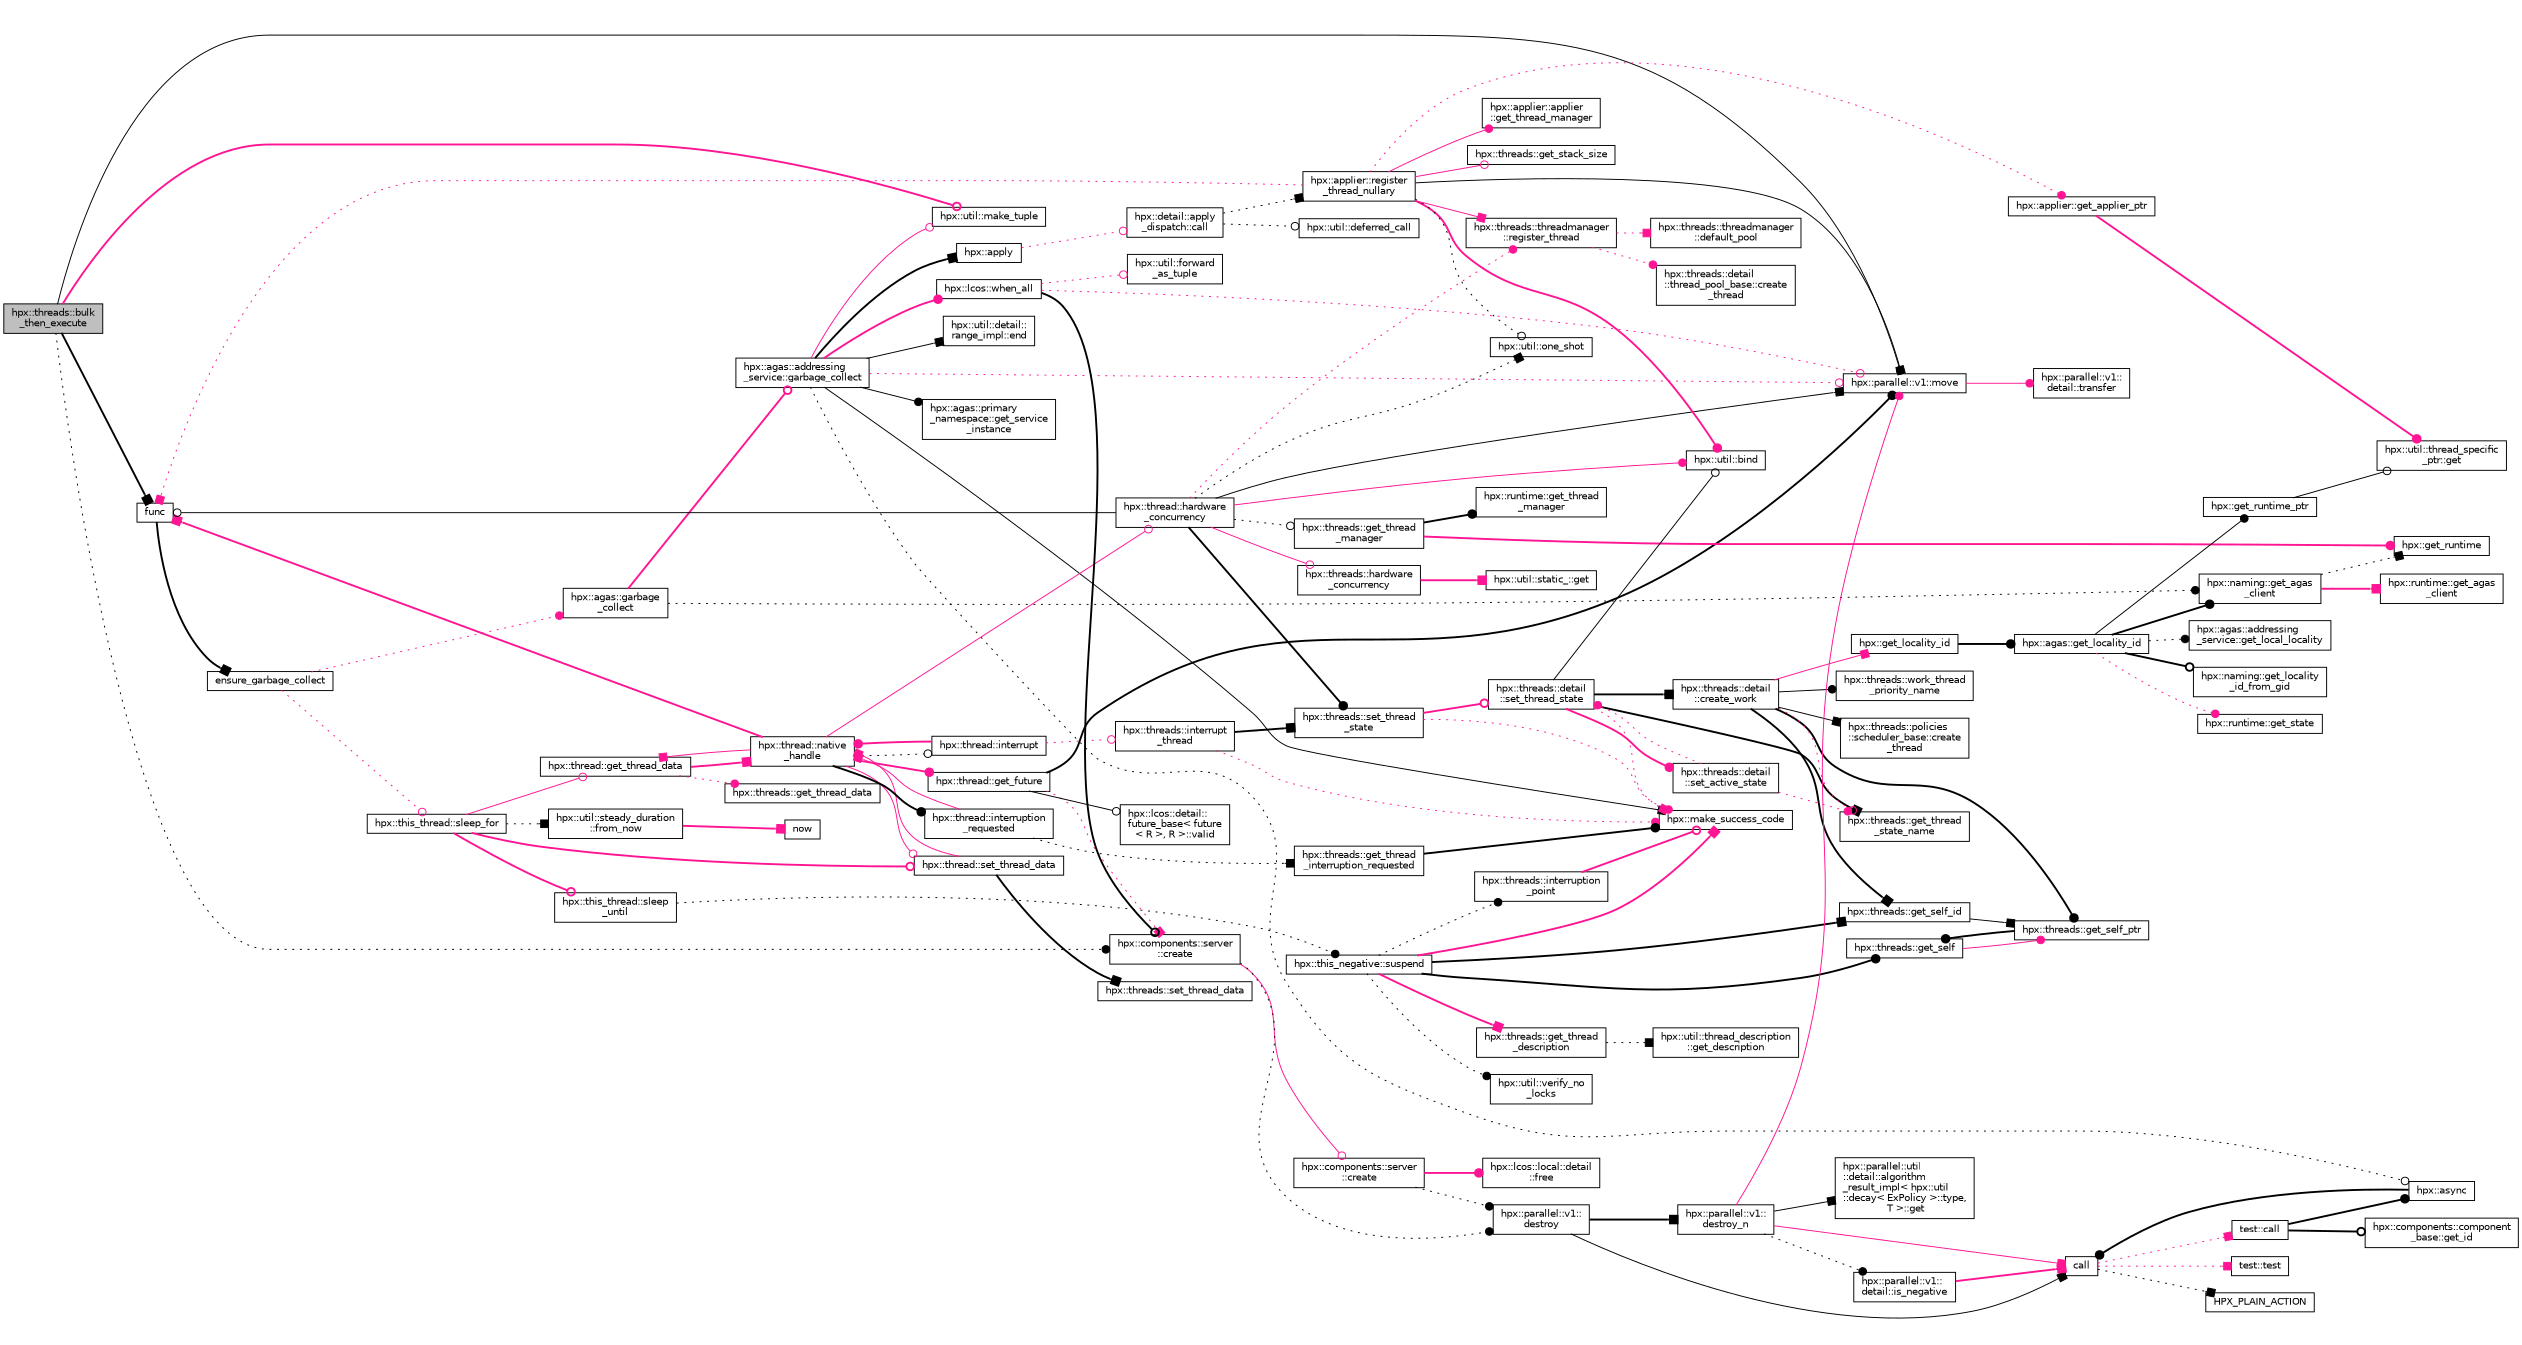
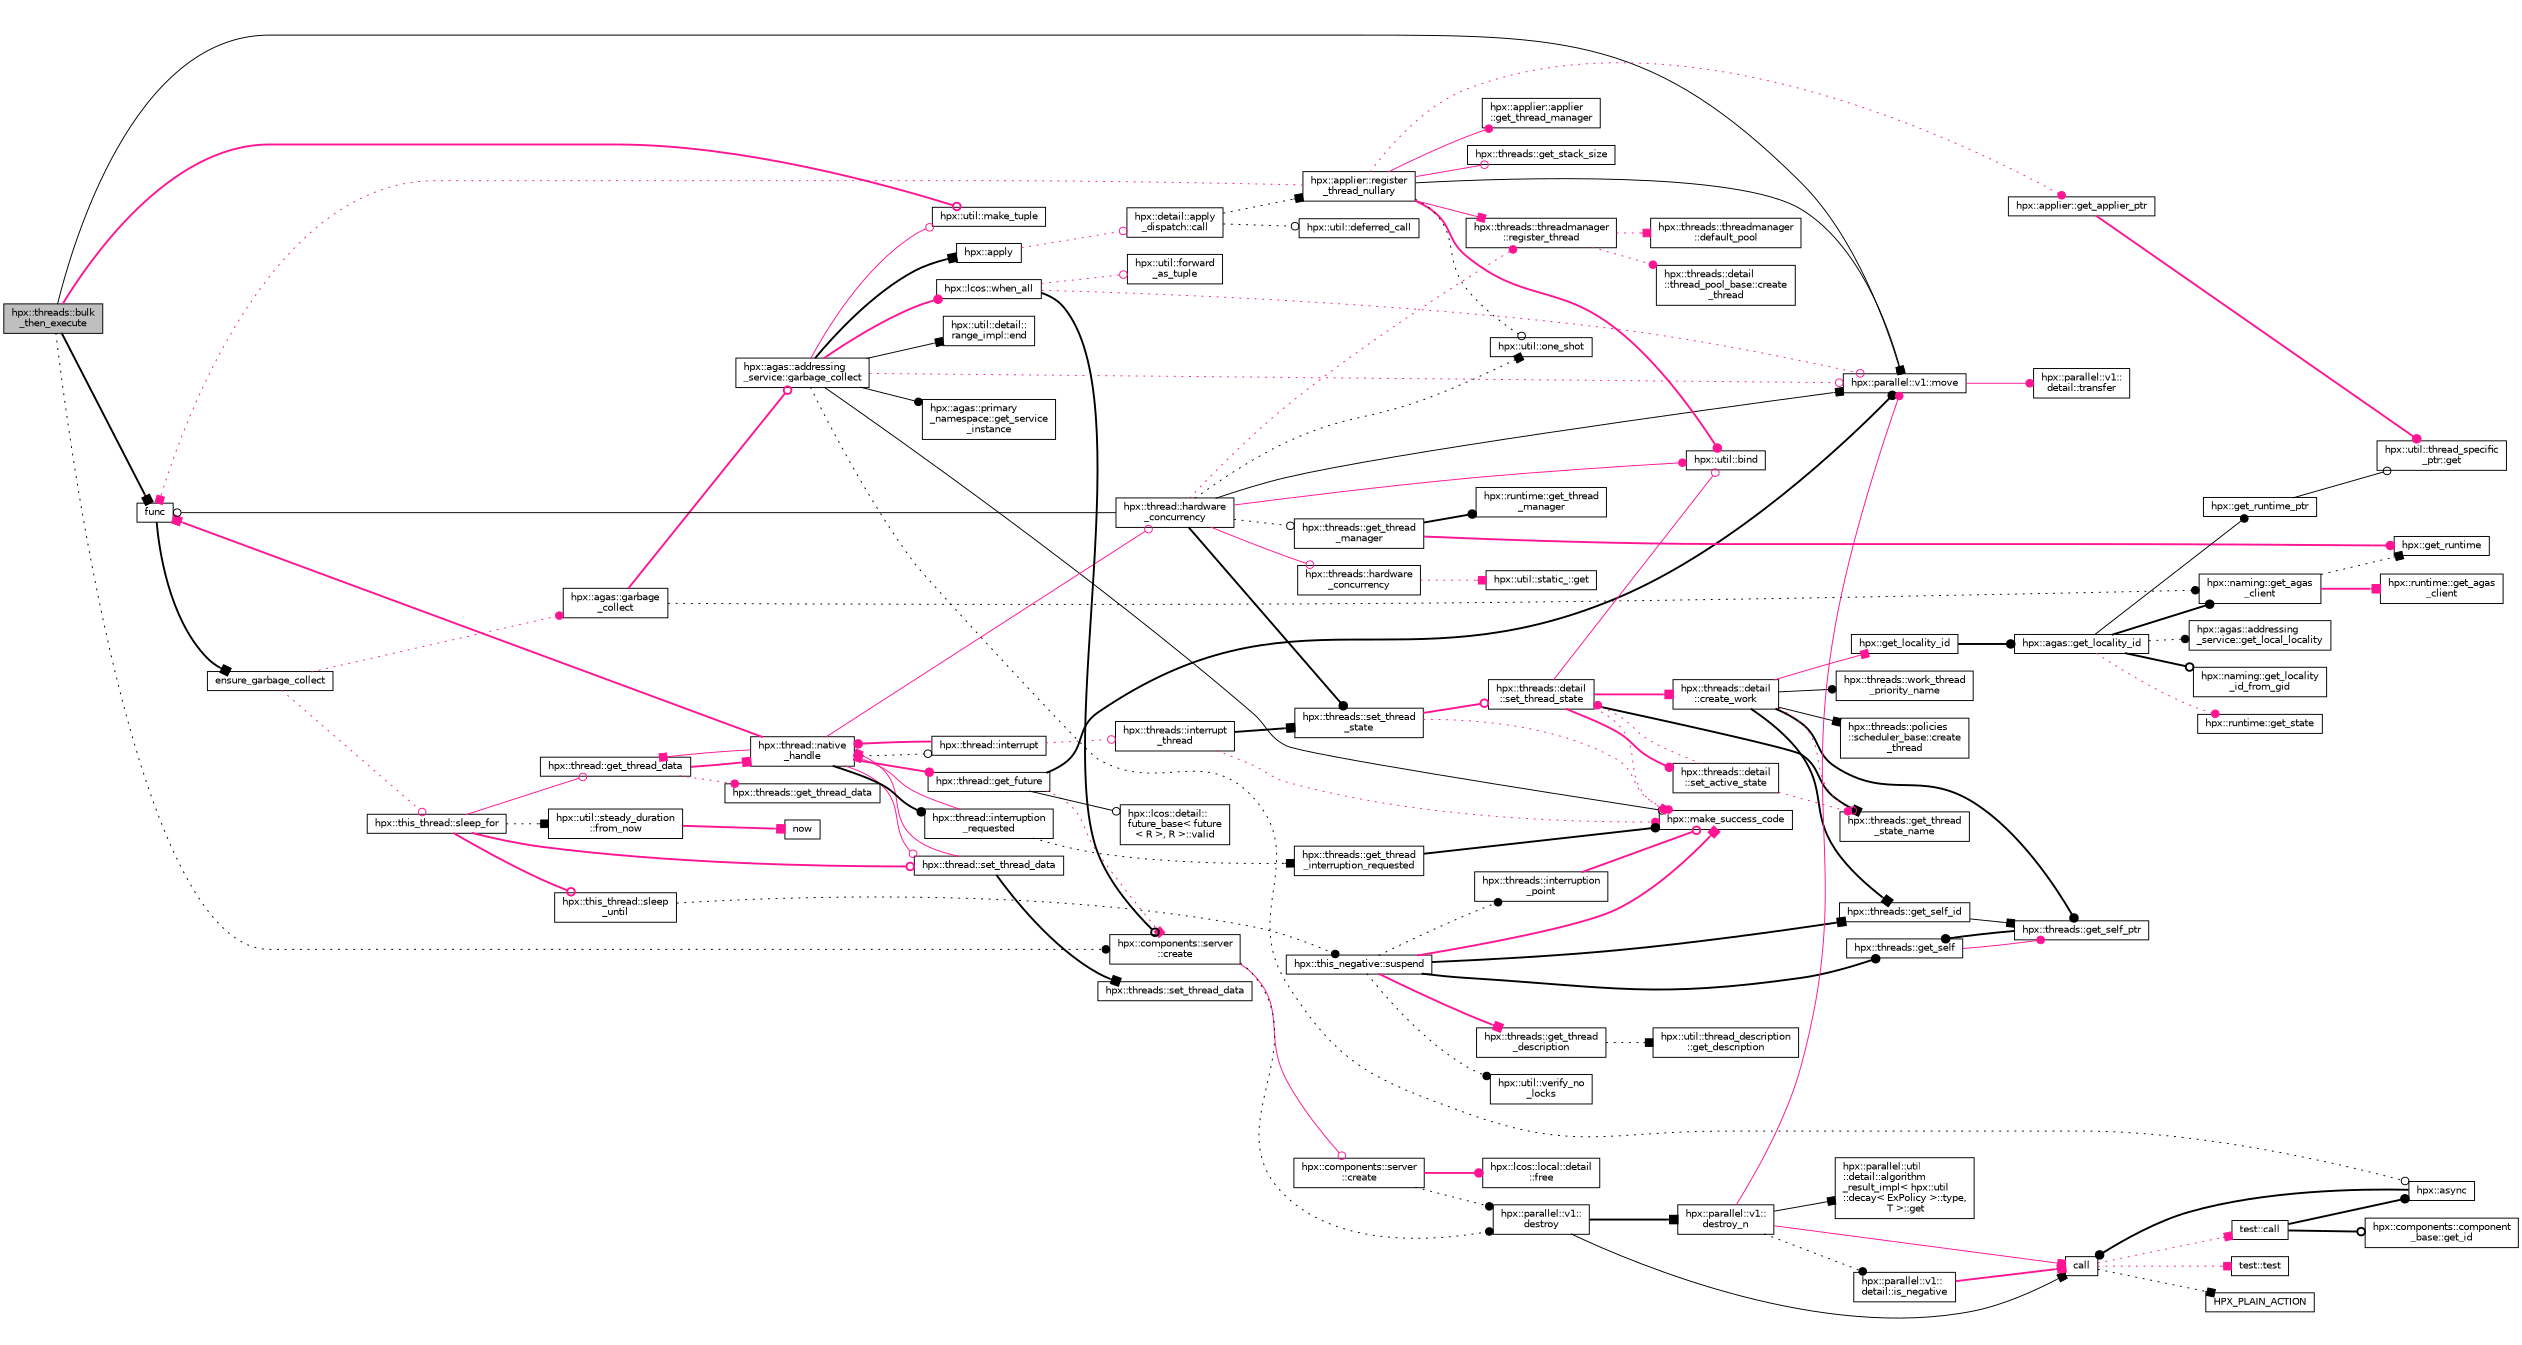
(1633, 578) -> (1633, 578)
(1448, 580) -> (1448, 580)
(1209, 677) -> (1209, 677)
(1629, 694) -> (1629, 694)
